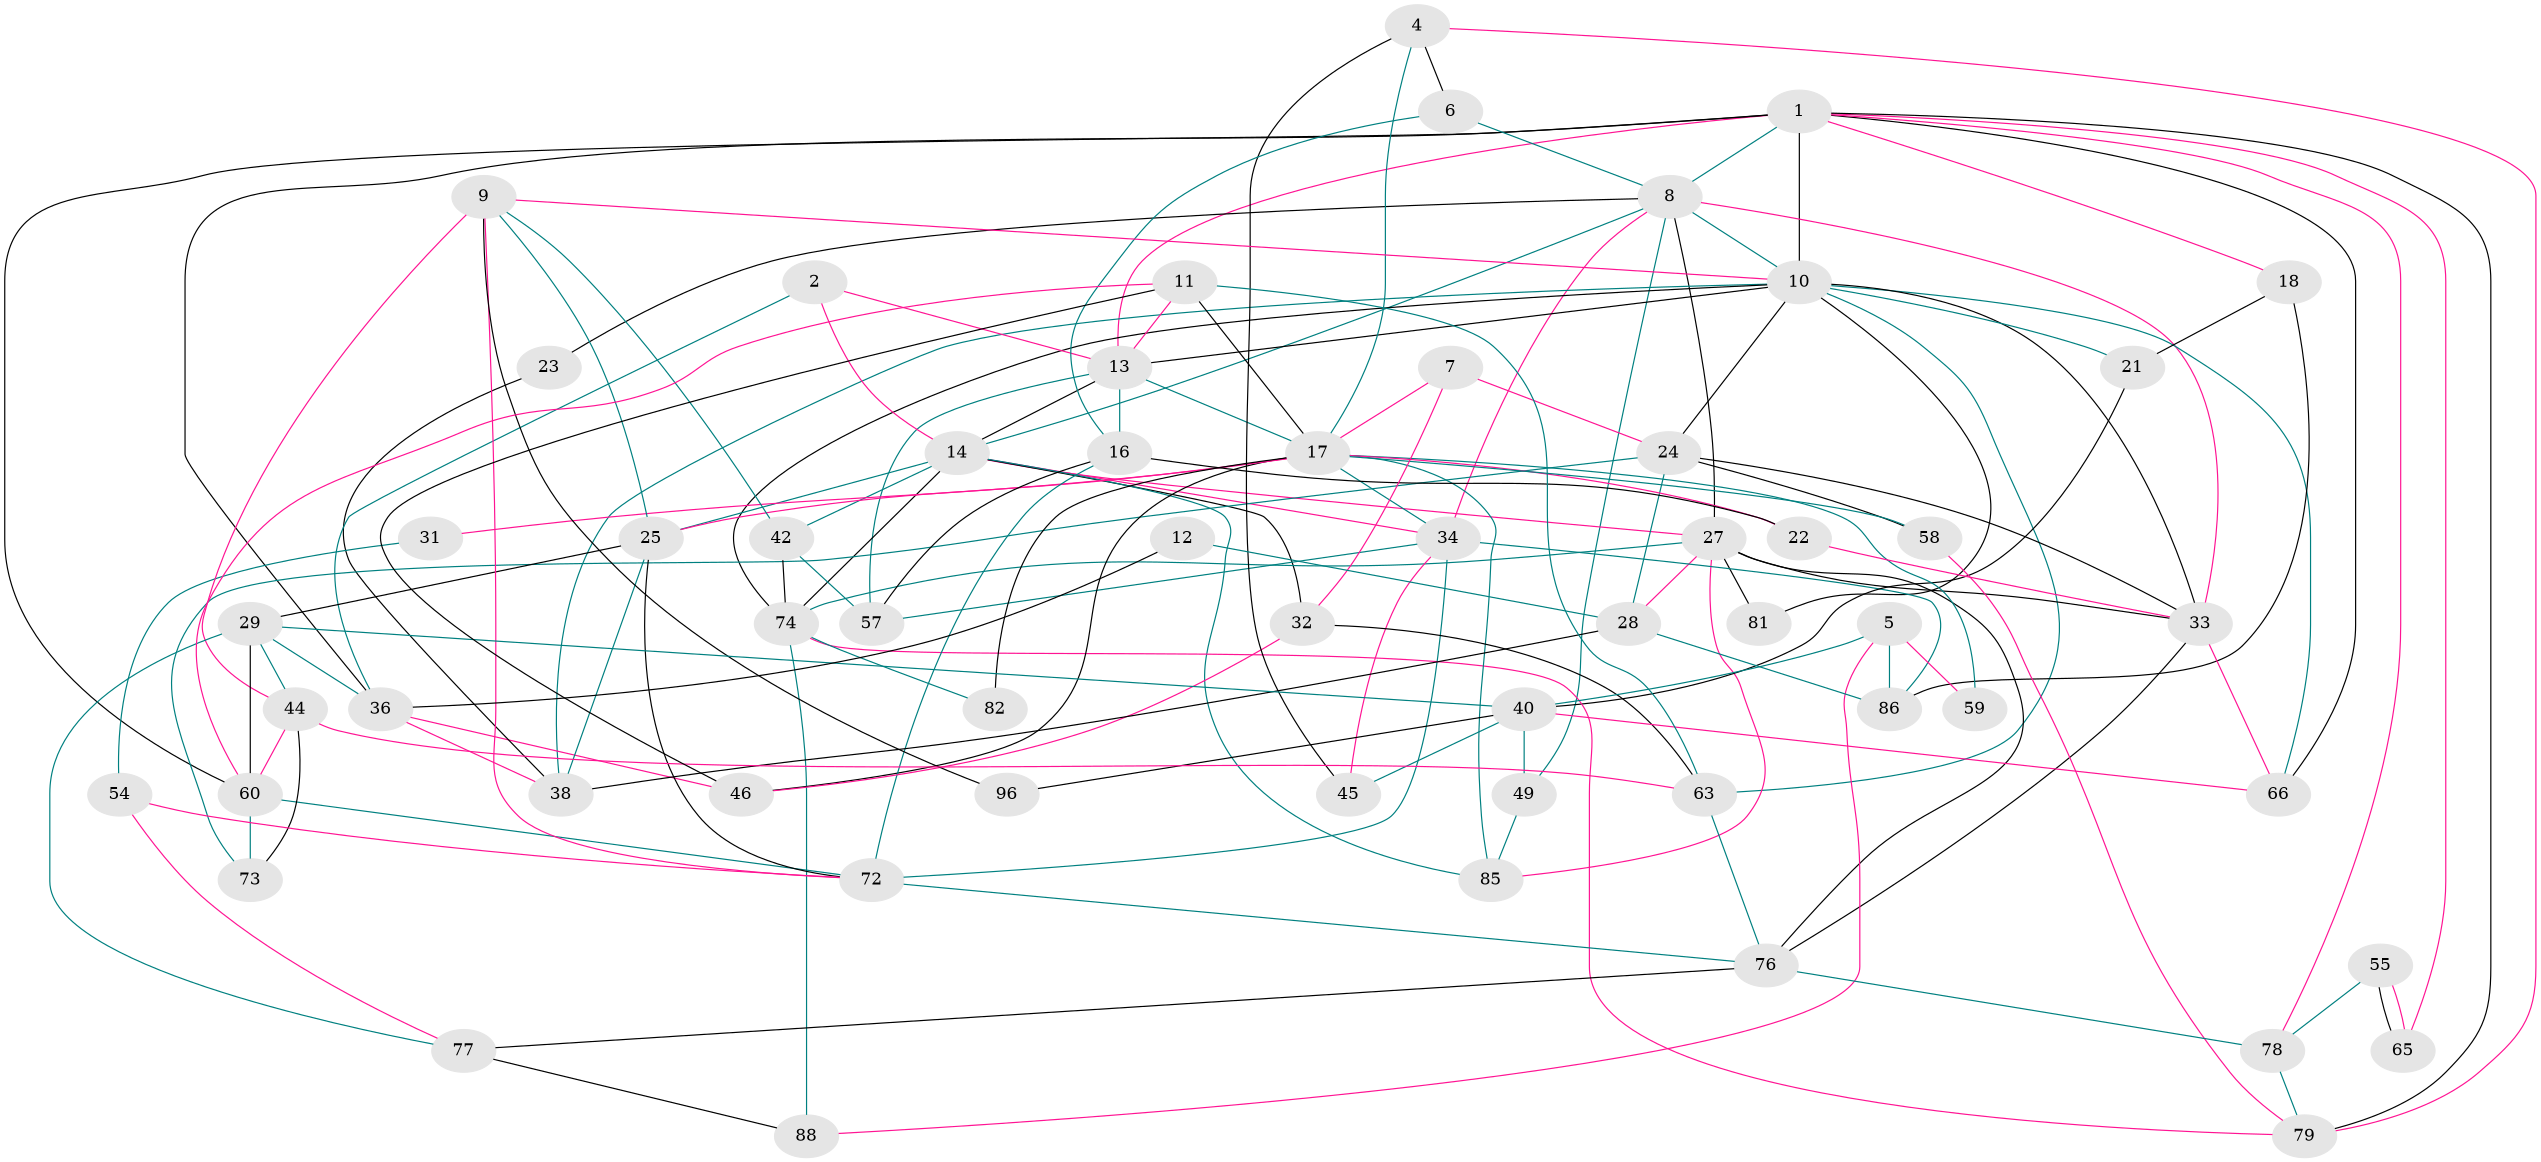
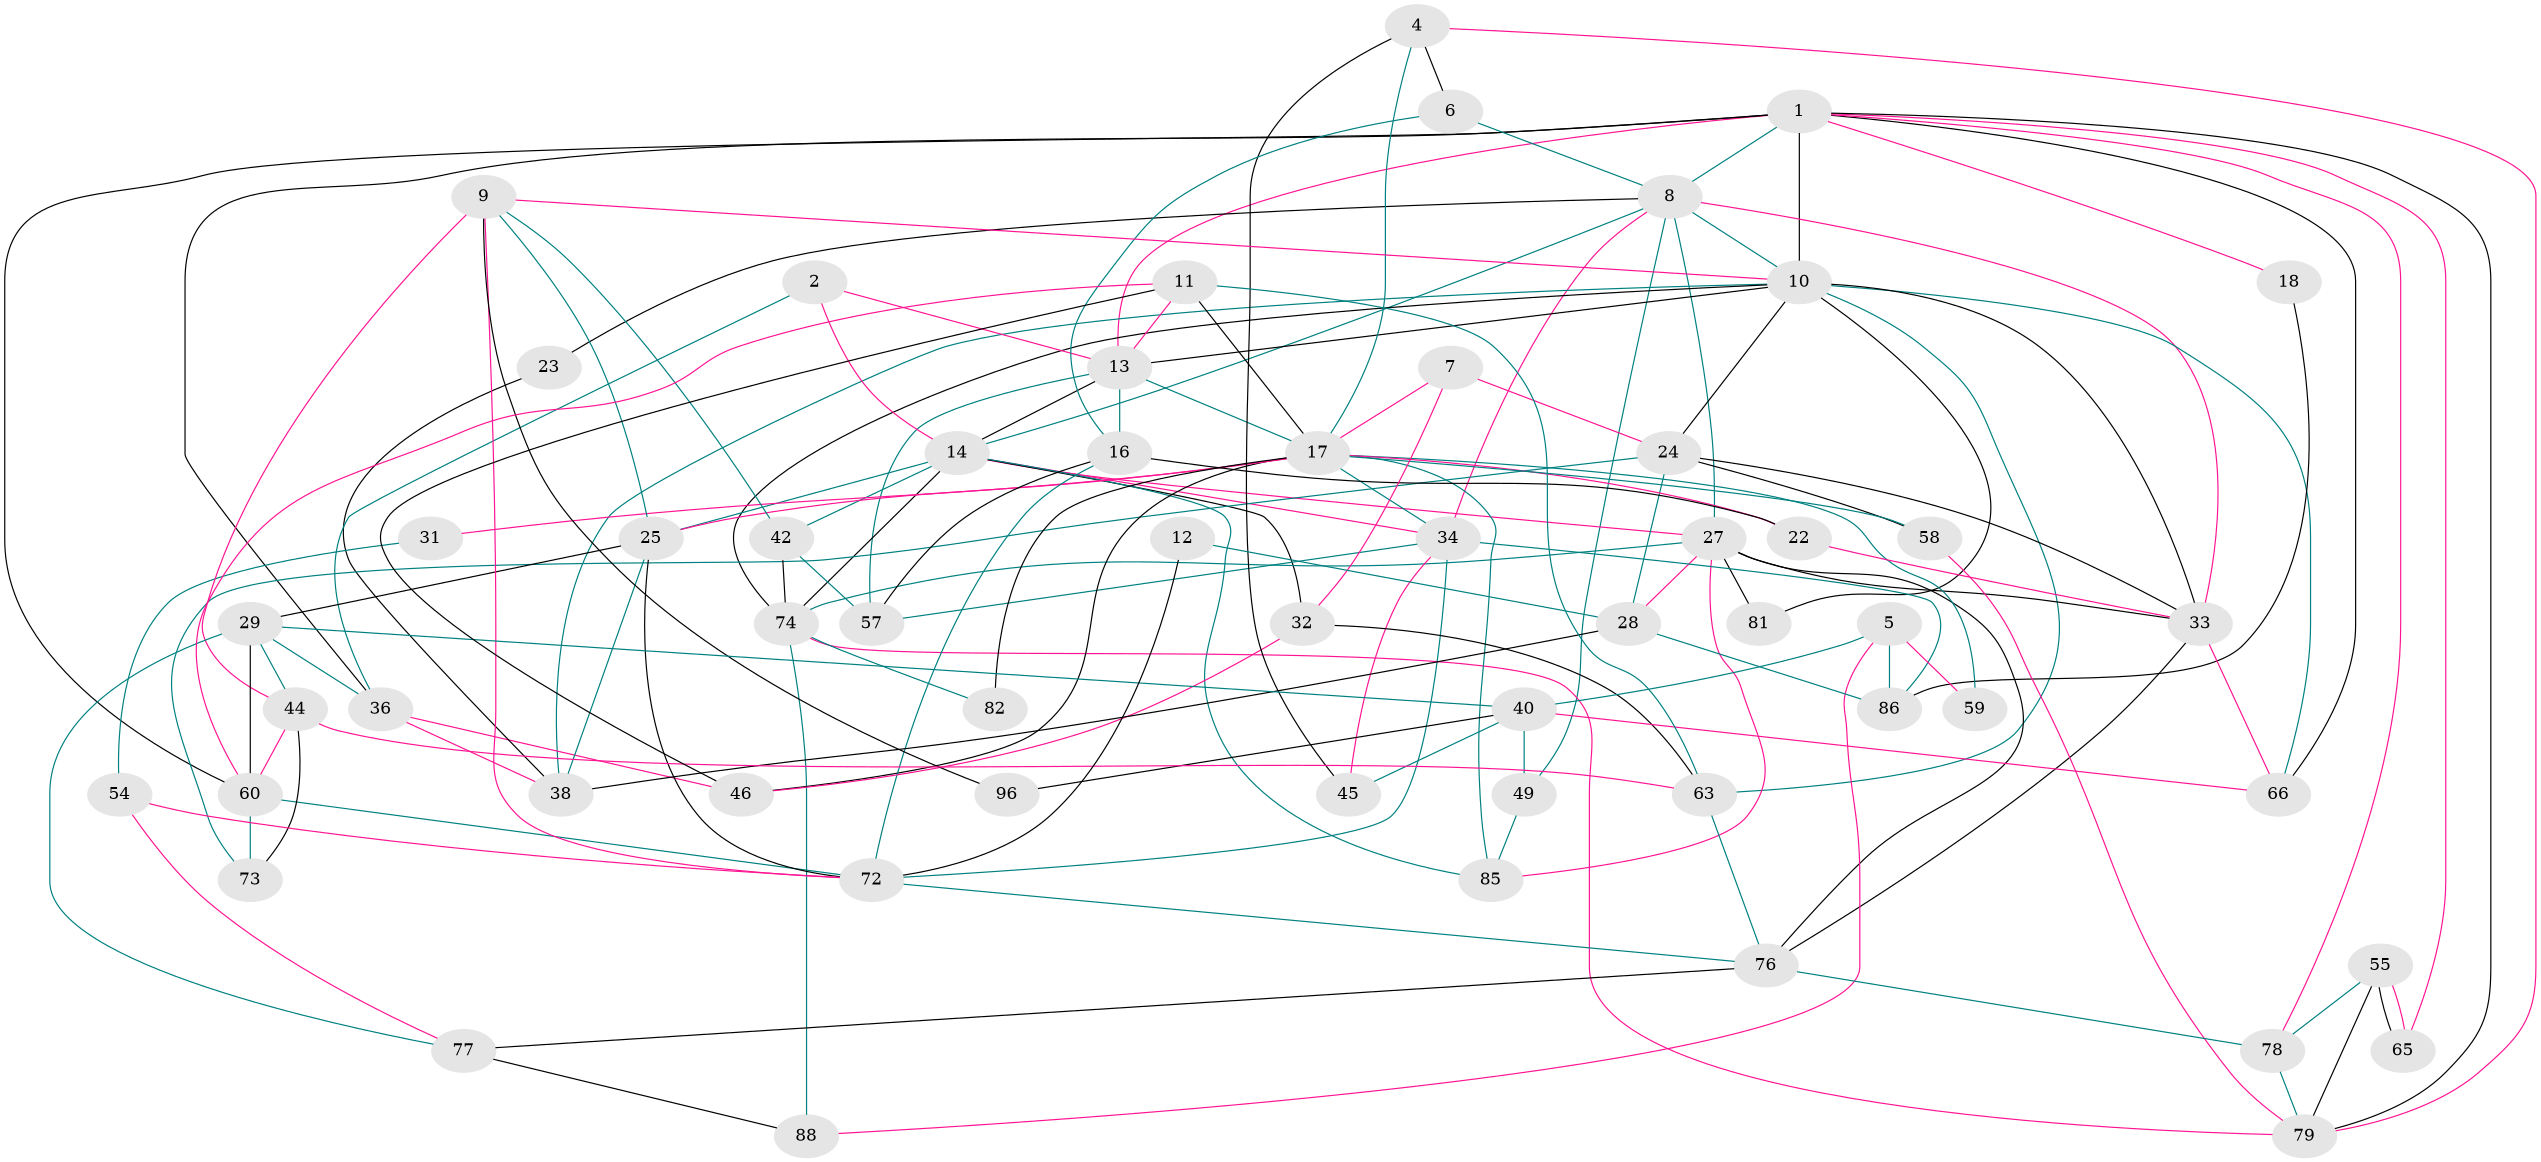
(1703, 367) -> (1703, 367)
(2133, 368) -> none
(775, 673) -> (1099, 757)
none -> (2343, 1051)
